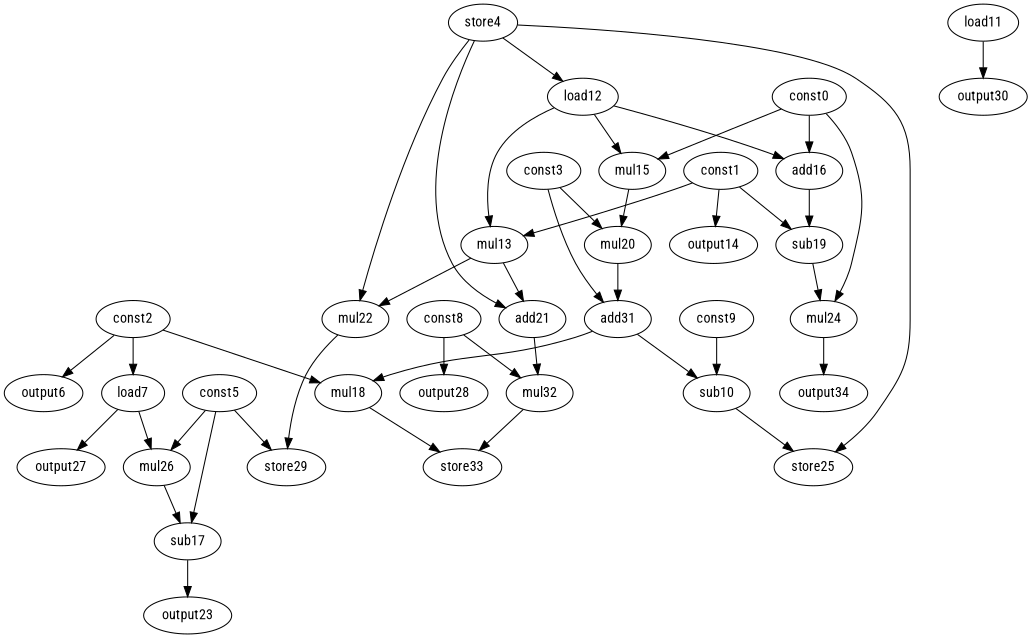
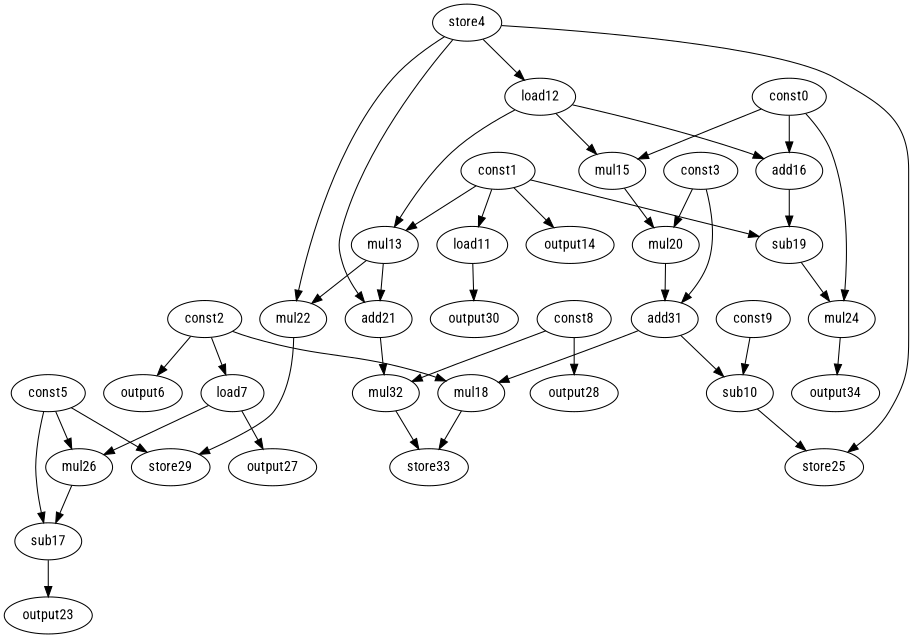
none -> (487, 203)
